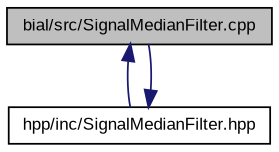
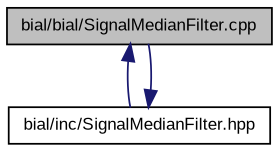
(139, 26) -> (139, 26)
(139, 126) -> (139, 126)
